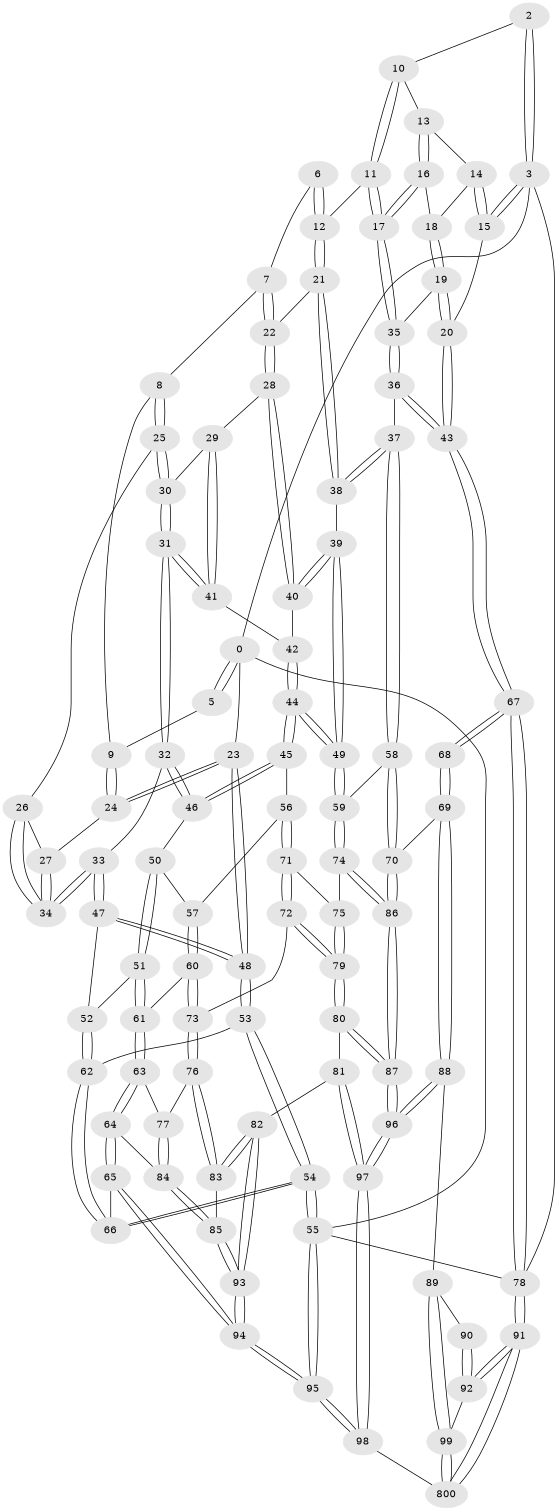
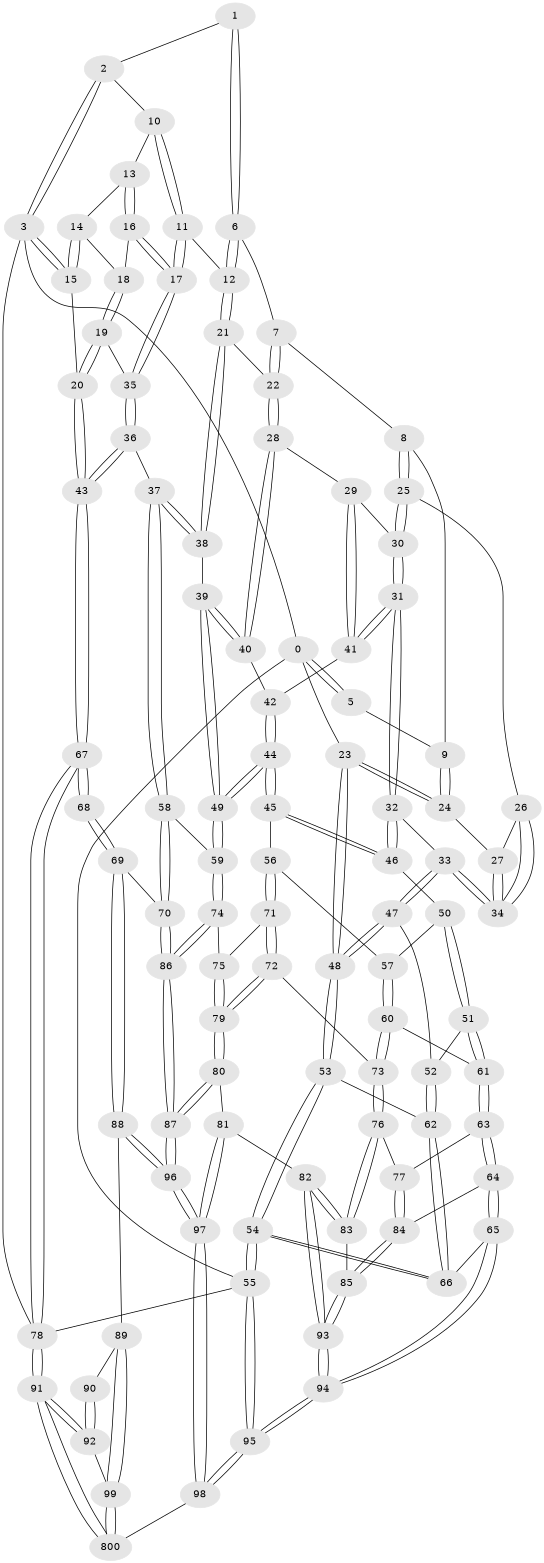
none -> (235, 16)
